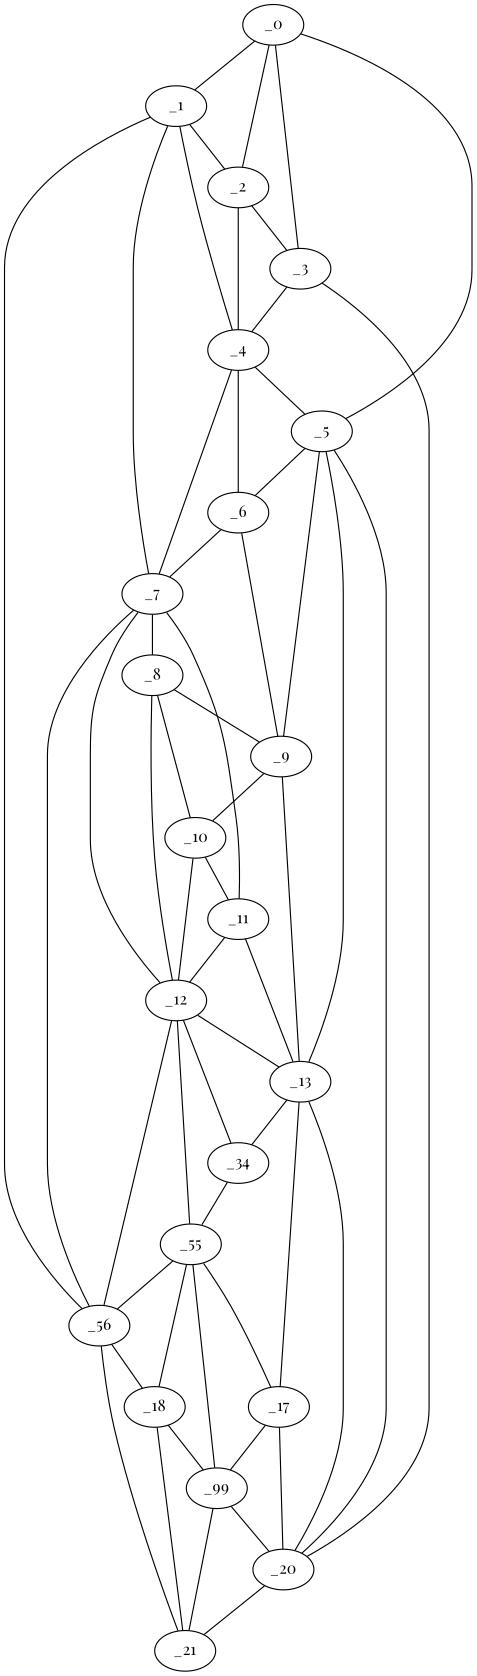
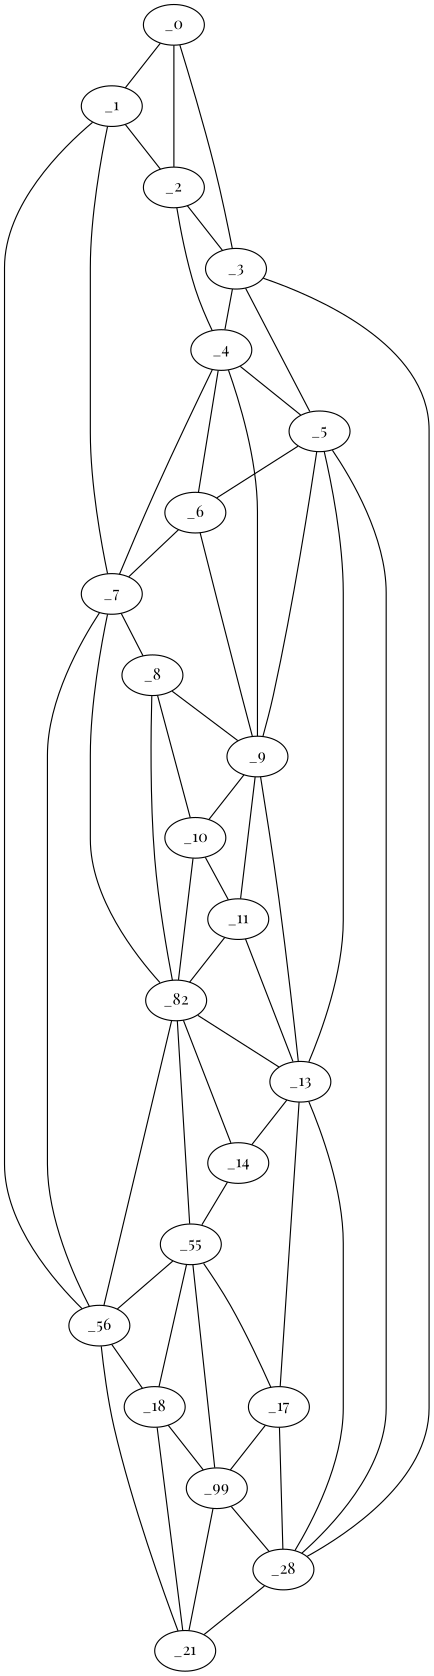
(472, 208) -> (278, 350)
(203, 229) -> (257, 551)
(226, 749) -> (248, 838)
(176, 1000) -> (176, 1000)
(238, 1163) -> (238, 1163)
(283, 1570) -> (283, 1570)
